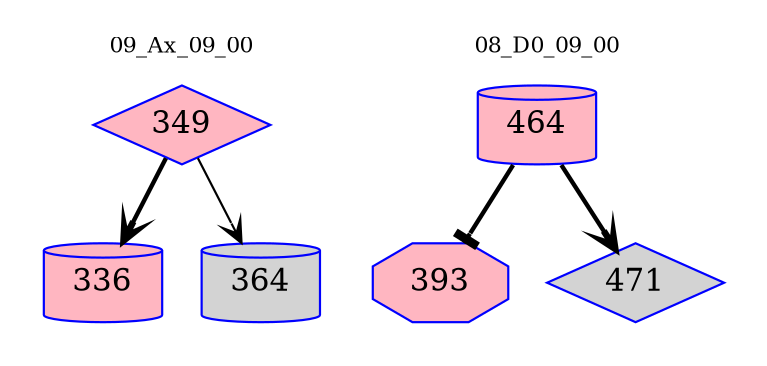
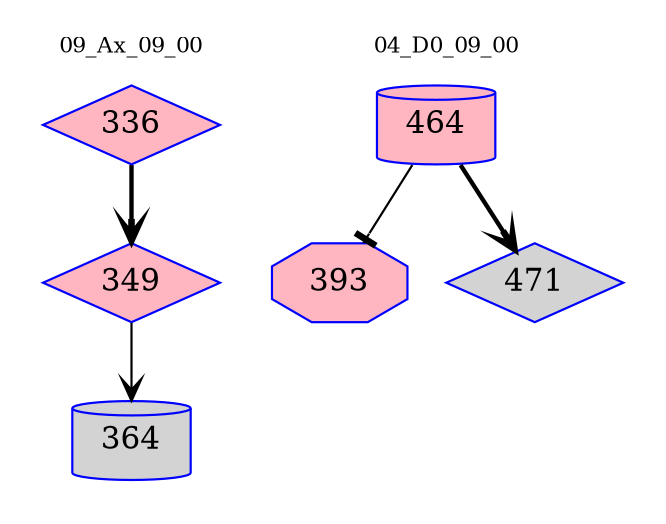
(548, 47) -> (447, 47)
(149, 191) -> (132, 193)
(492, 199) -> (391, 199)
(103, 283) -> (132, 125)
